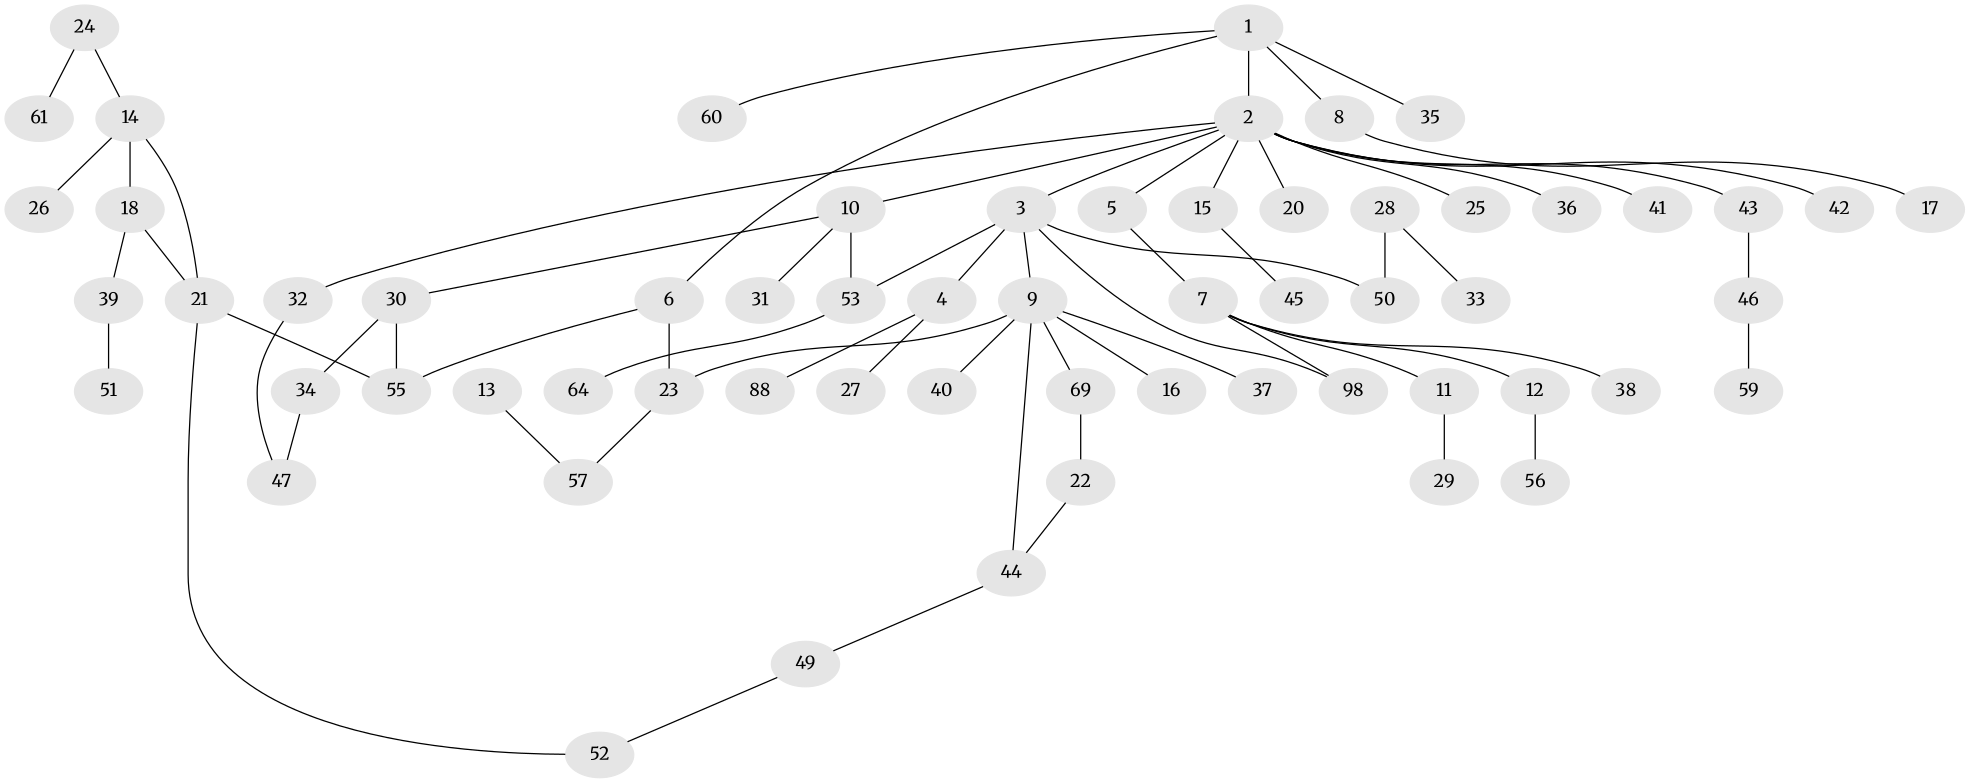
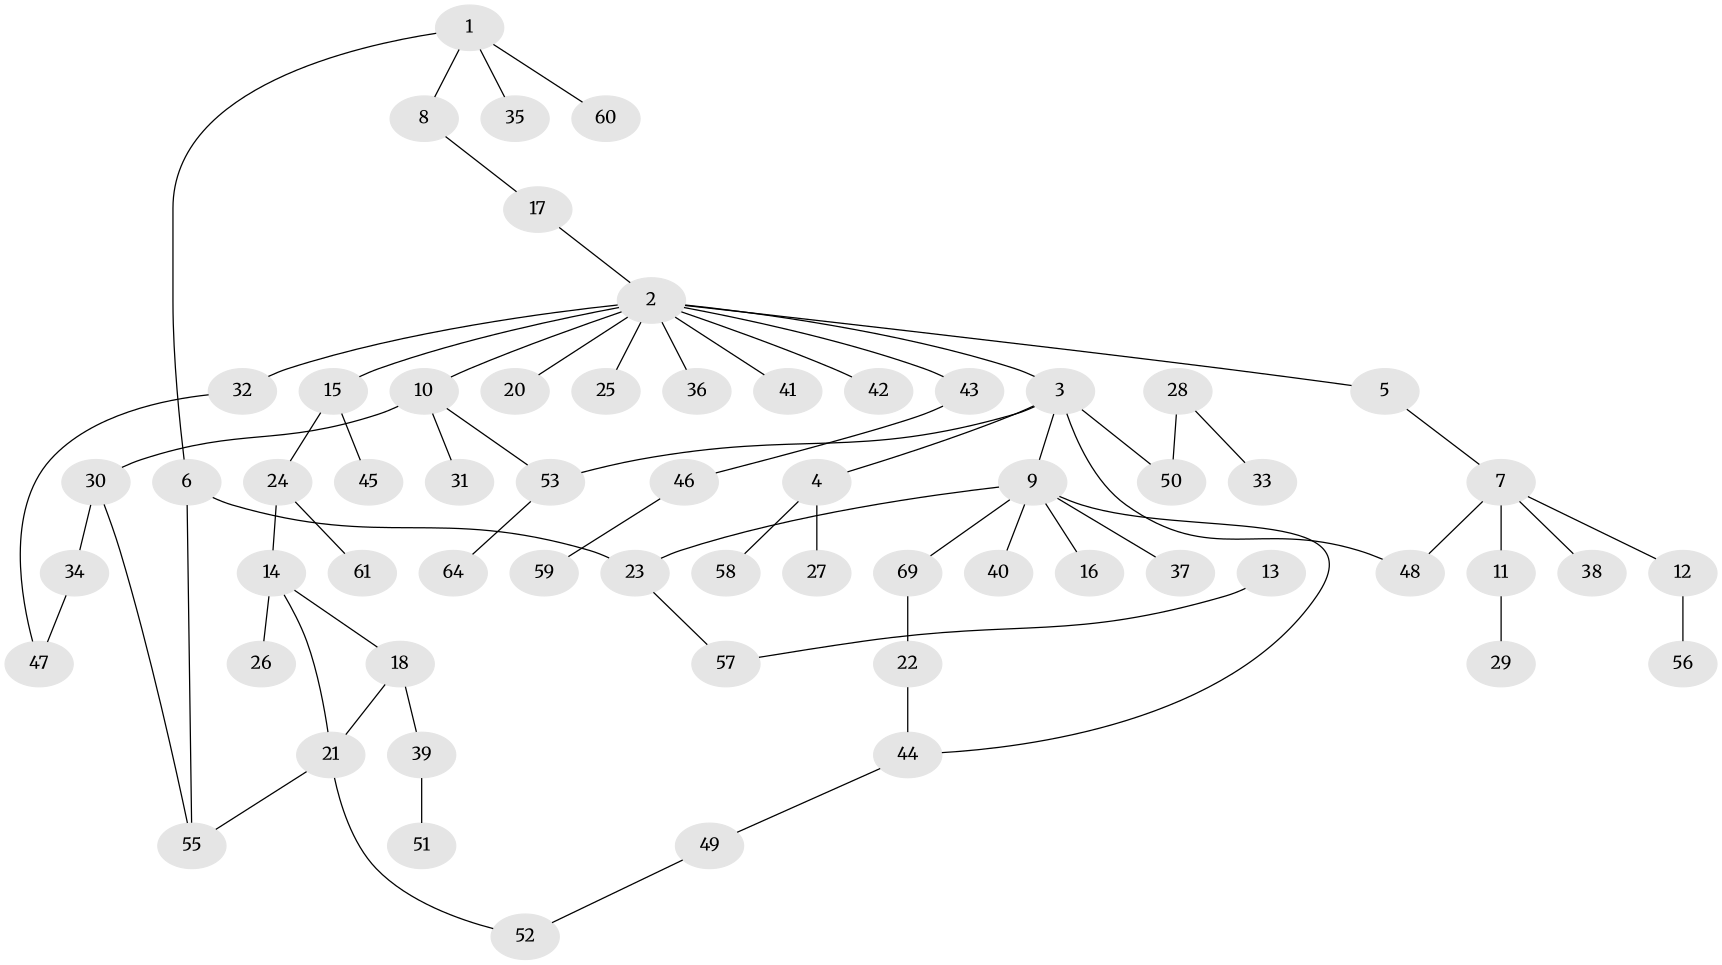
(1249, 73) -> (595, 255)
(760, 391) -> (726, 573)
(1353, 391) -> (1410, 573)
none -> (303, 440)
